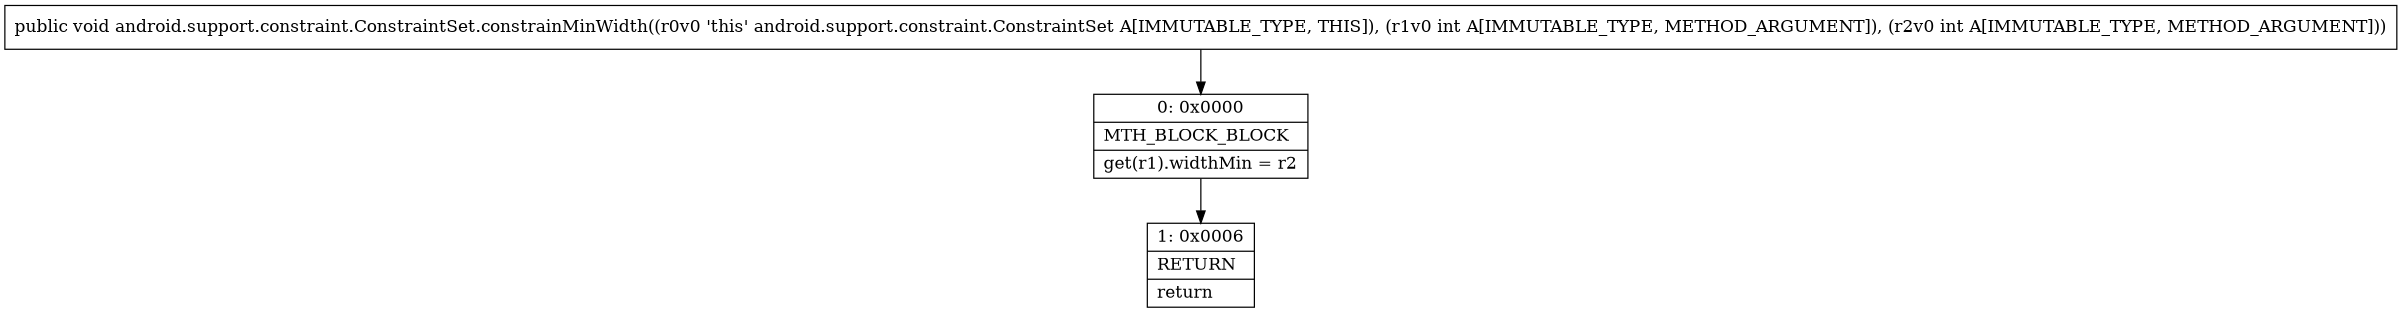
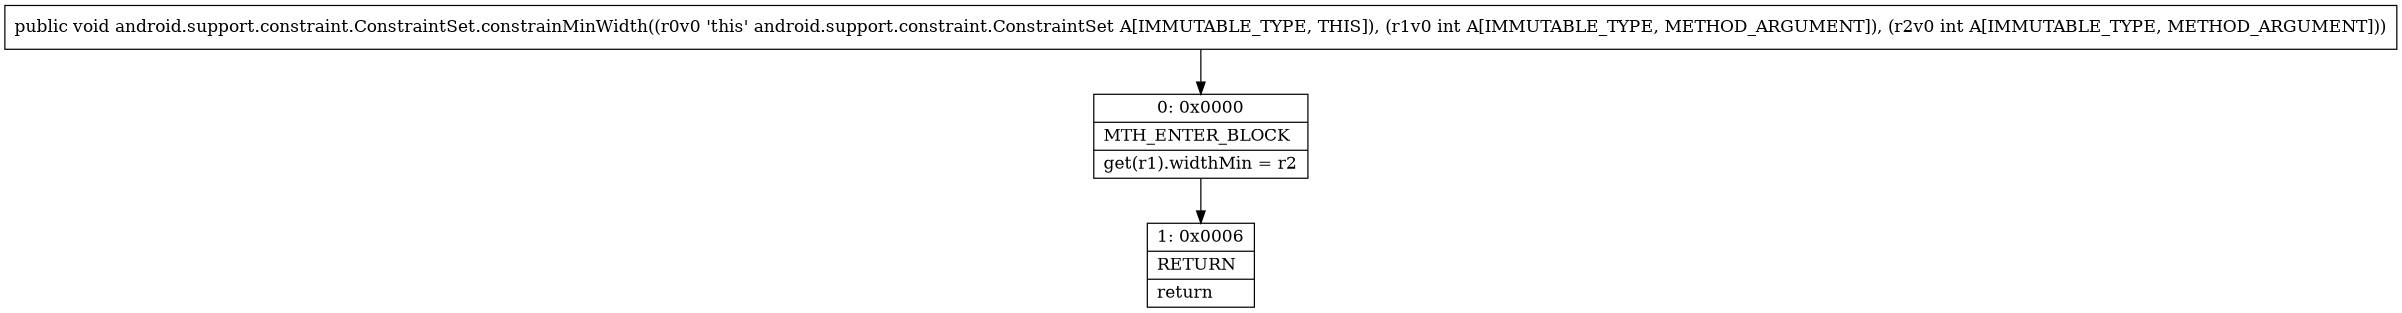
(1197, 136) -> (1197, 136)
